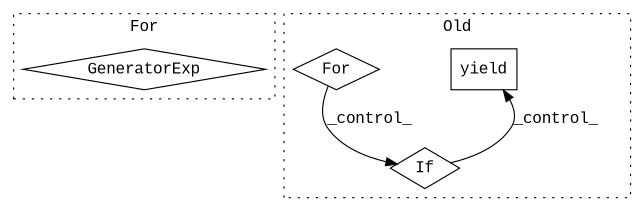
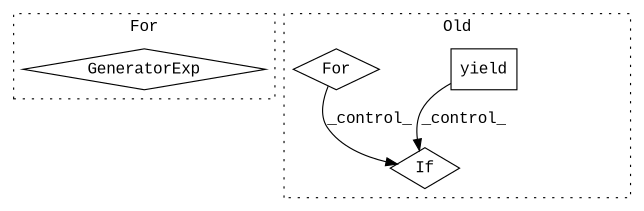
(497, 143) -> (424, 106)
